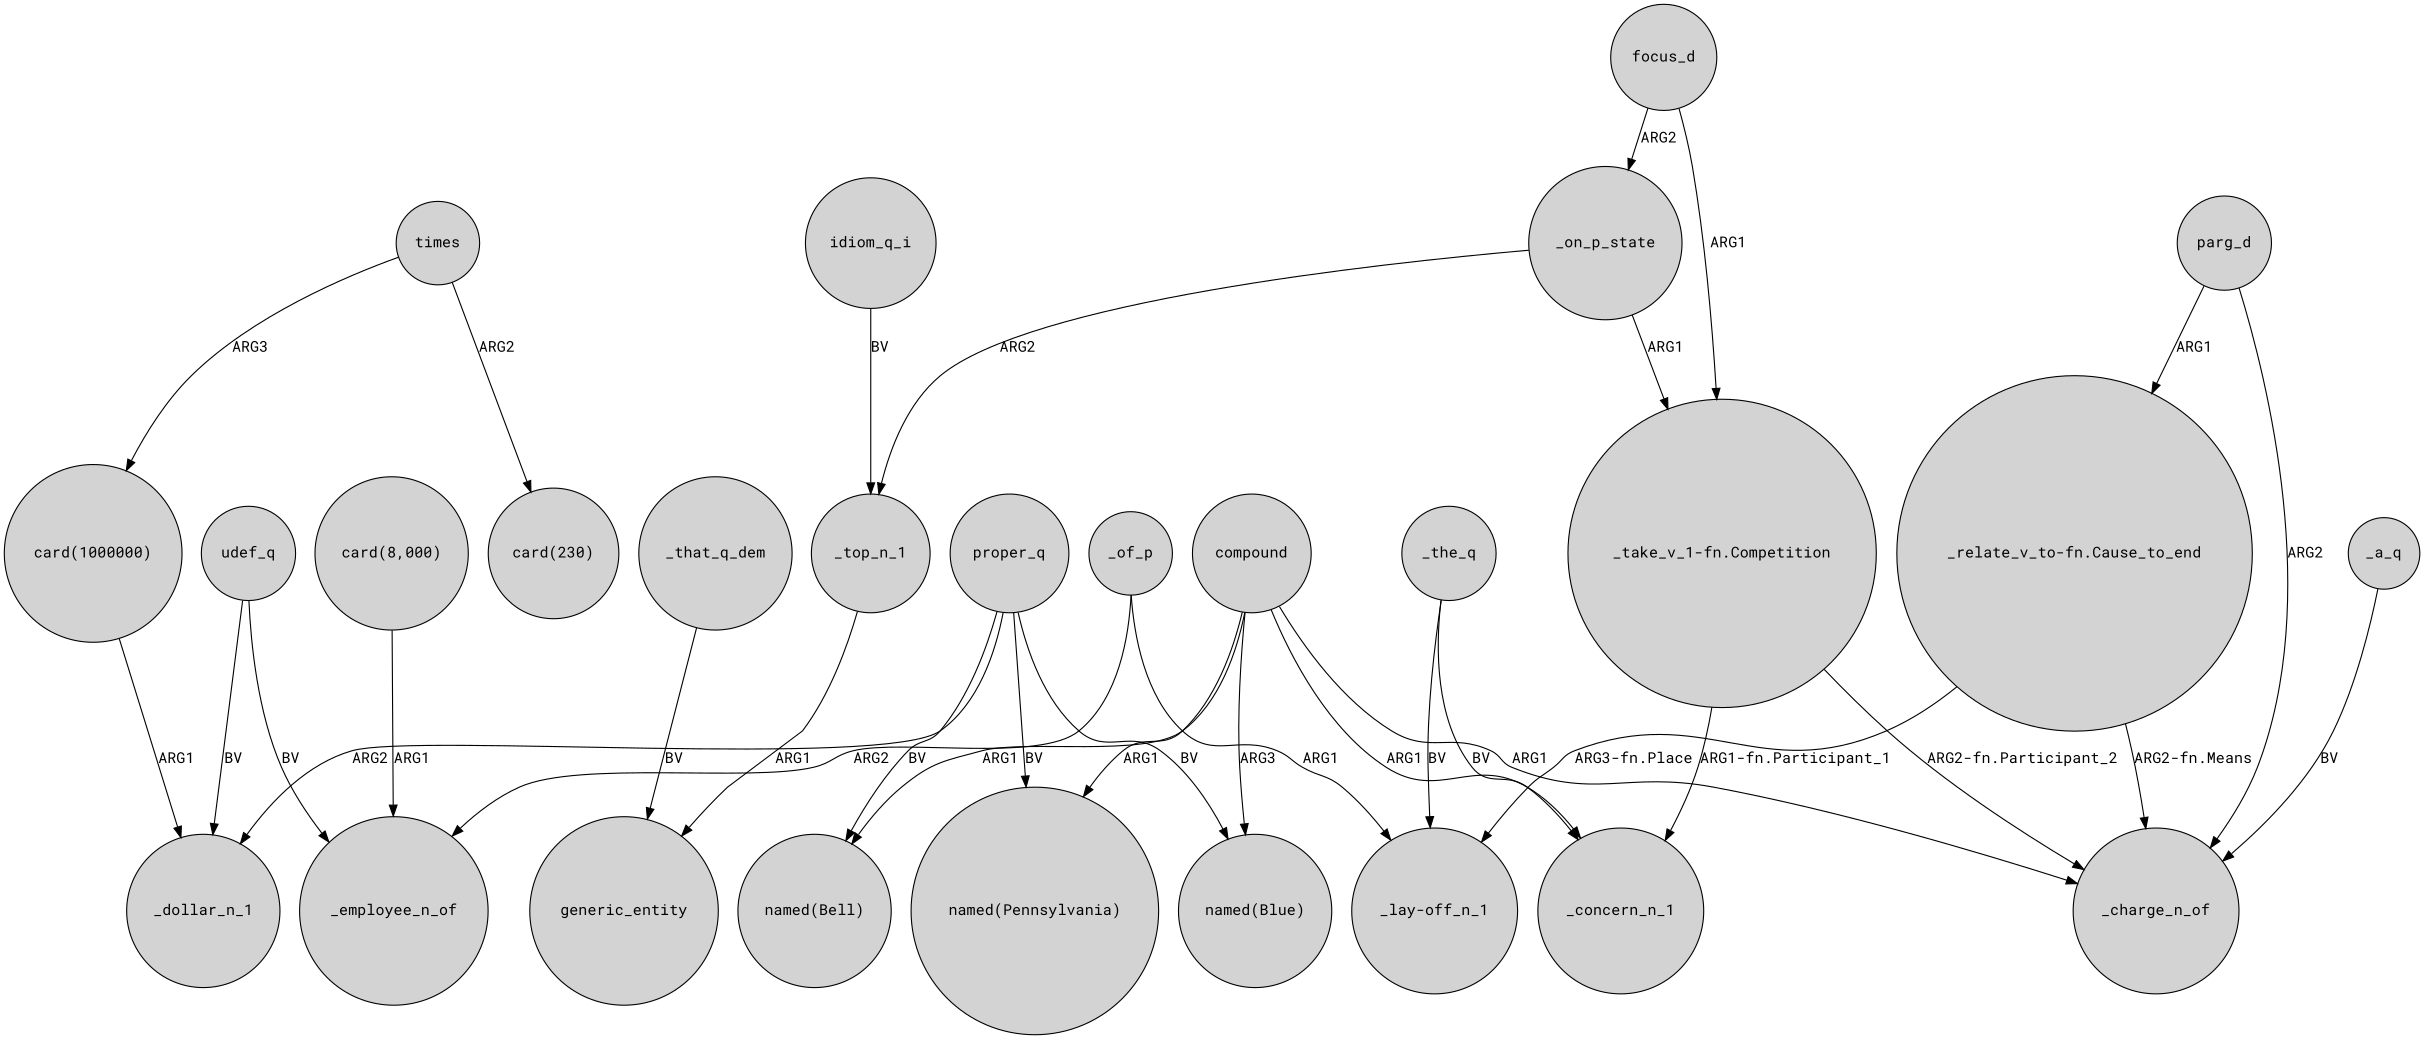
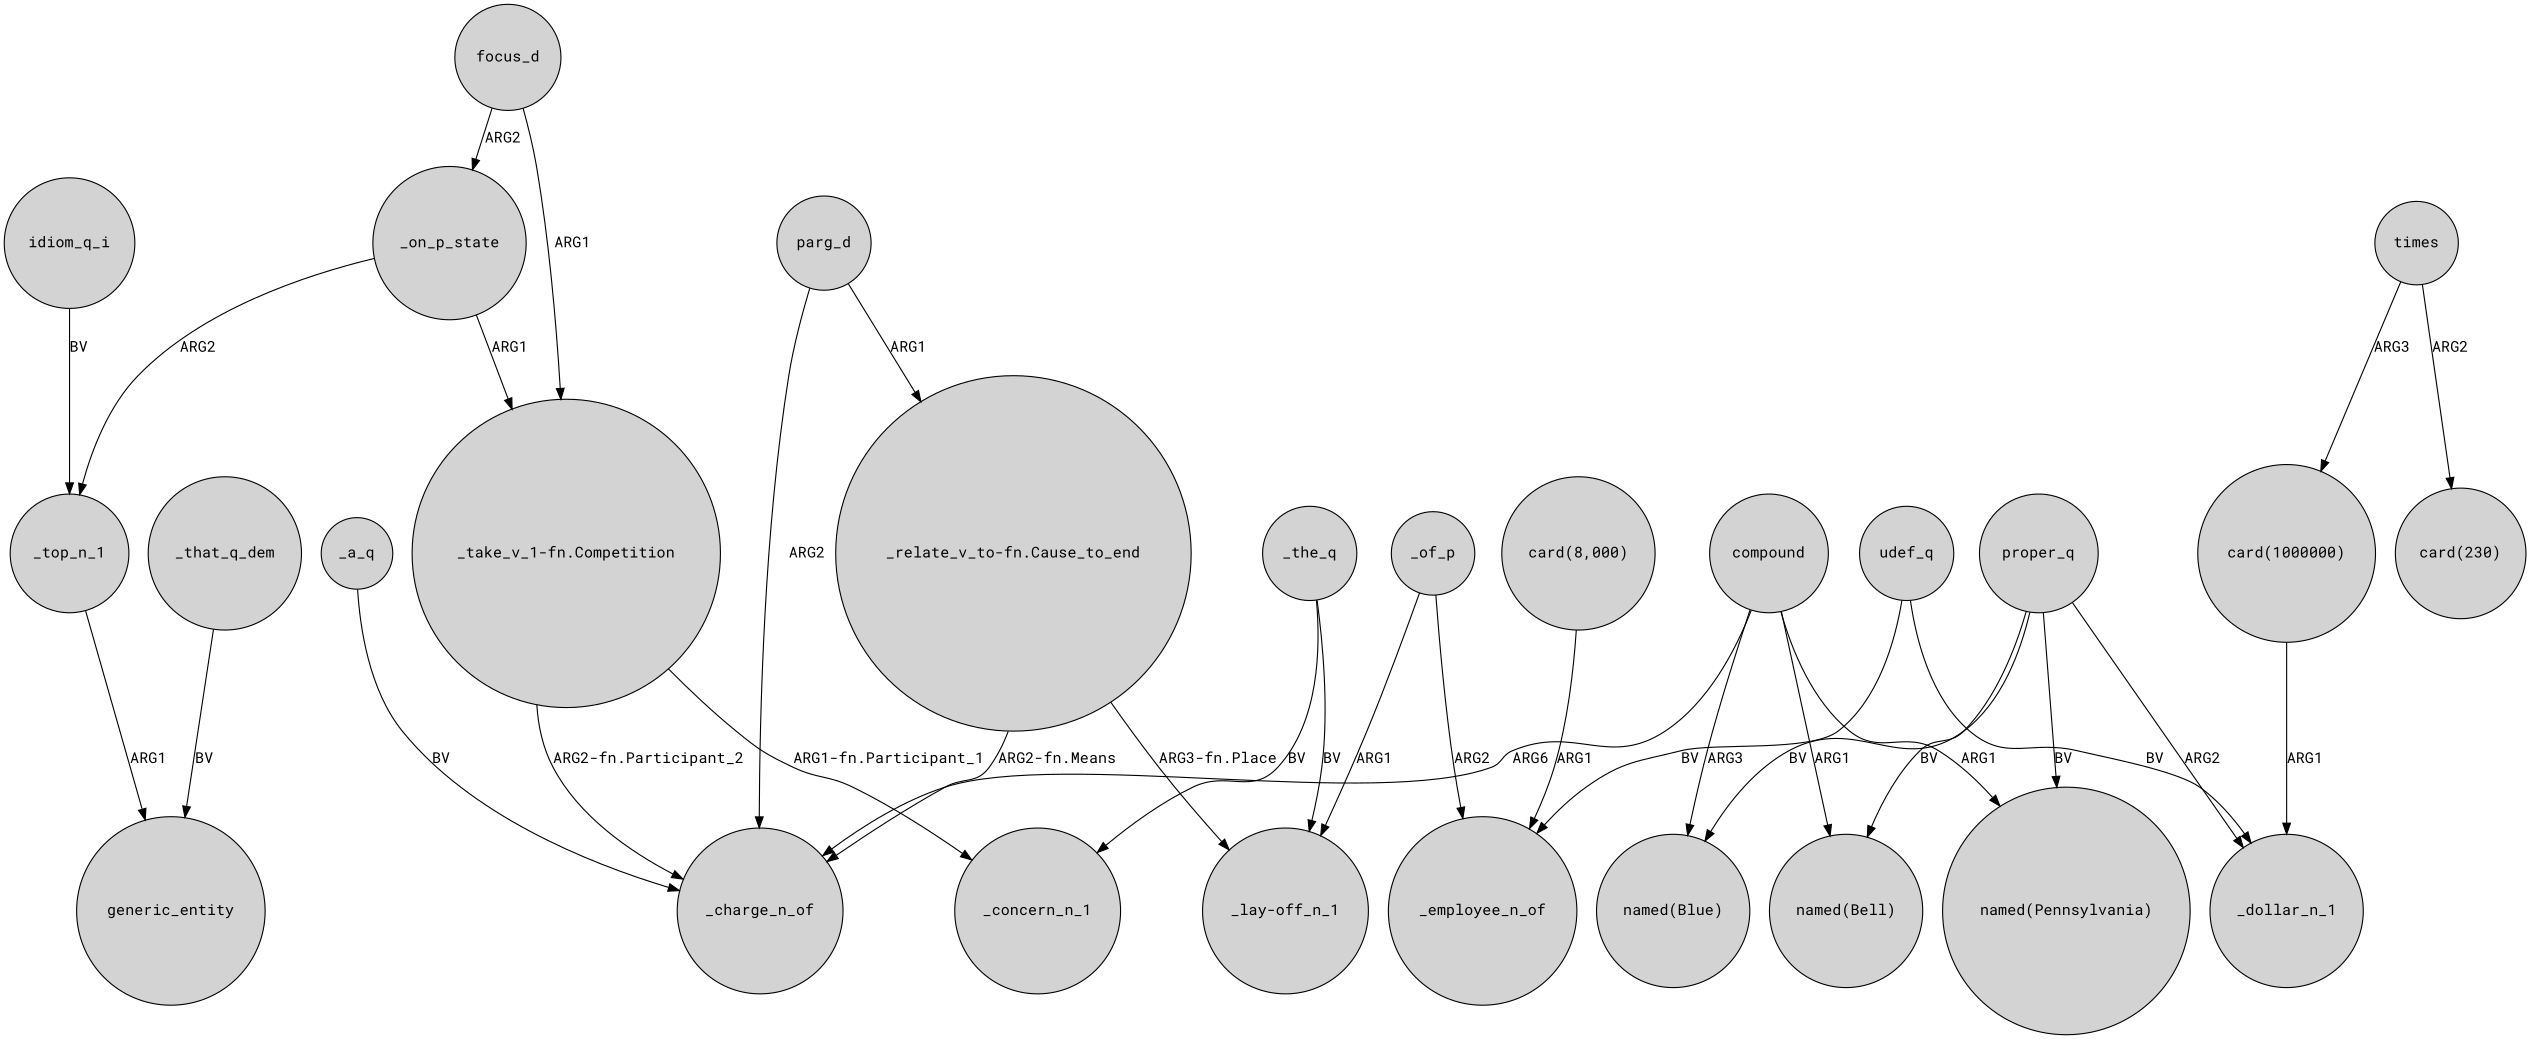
(1530, 759) -> (1531, 759)
(1391, 770) -> none
